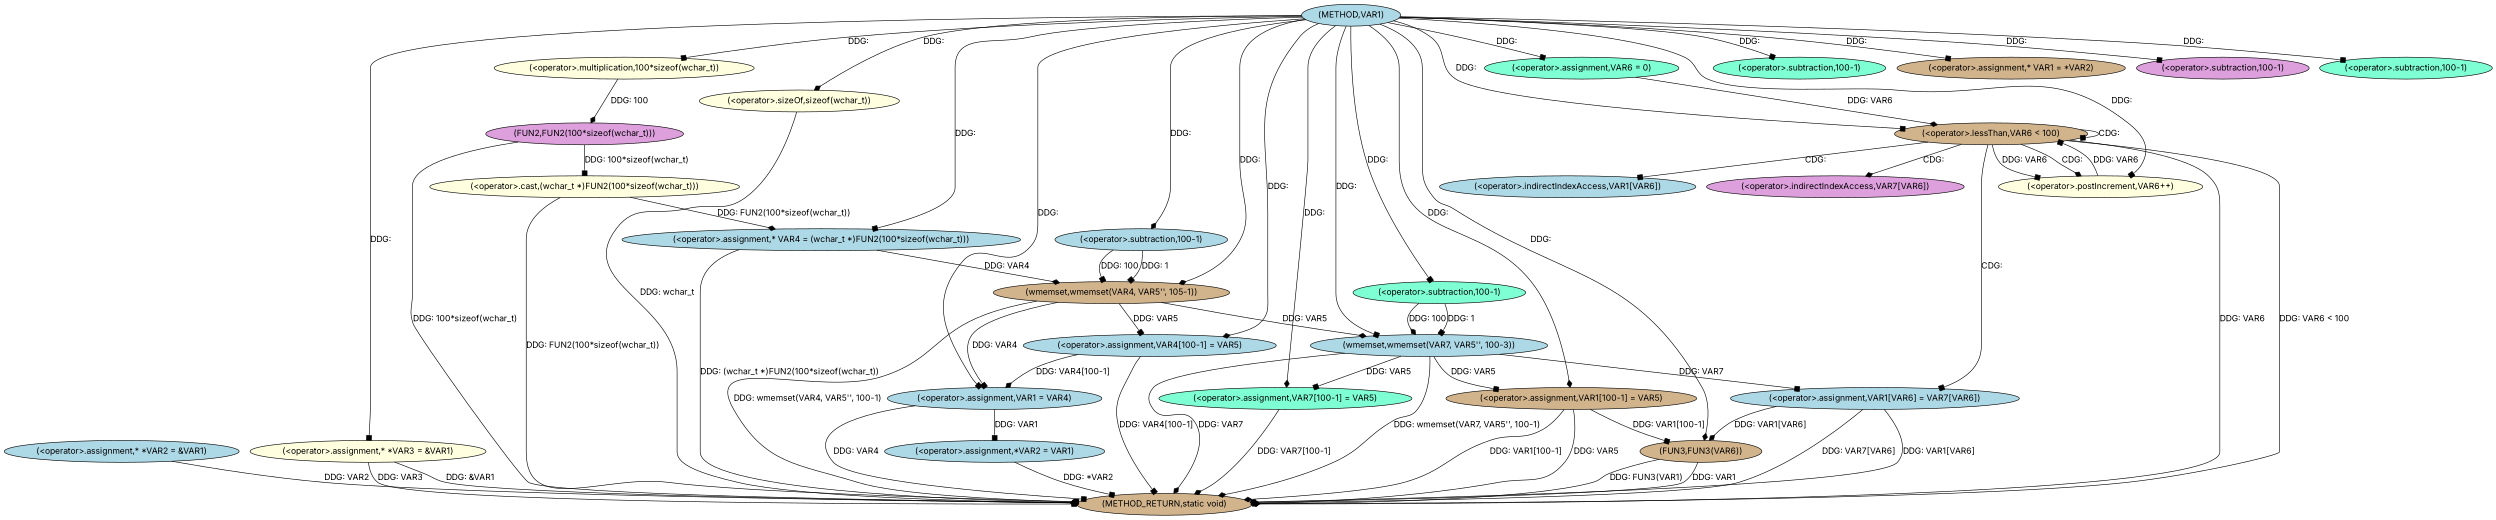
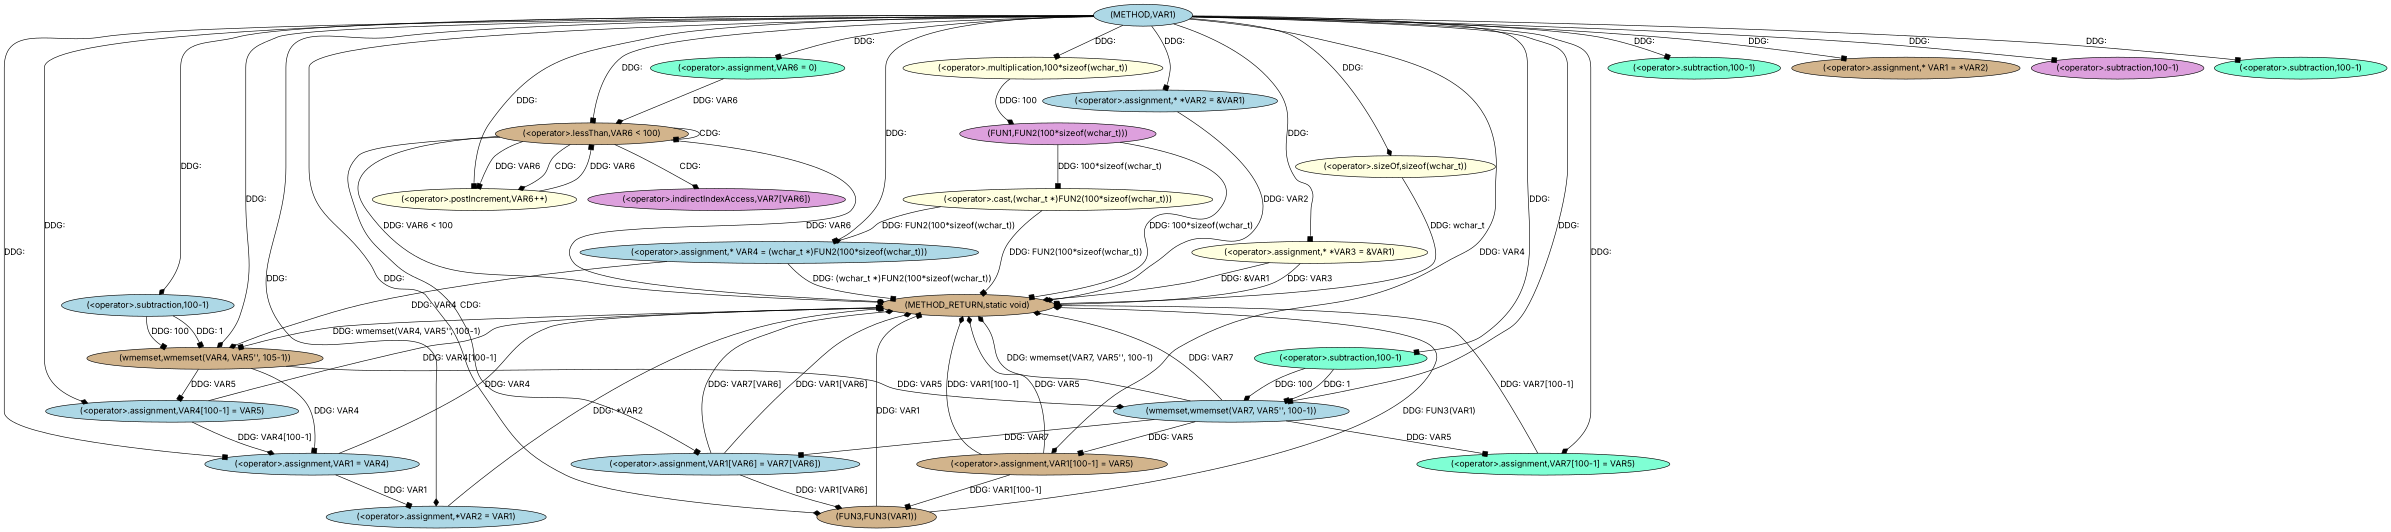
none -> (395, 37)
none -> (1167, 53)
(585, 134) -> (1058, 134)
(1568, 187) -> none
(1439, 213) -> (1502, 252)
(1429, 346) -> (1231, 411)
(737, 414) -> (546, 317)
(1701, 451) -> (877, 517)
